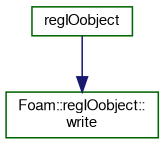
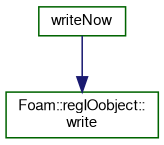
(82, 21) -> (82, 21)
